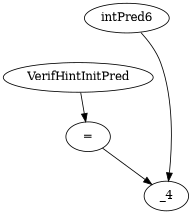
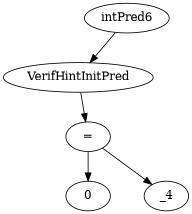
(169, 99) -> (105, 44)
none -> (88, 196)
